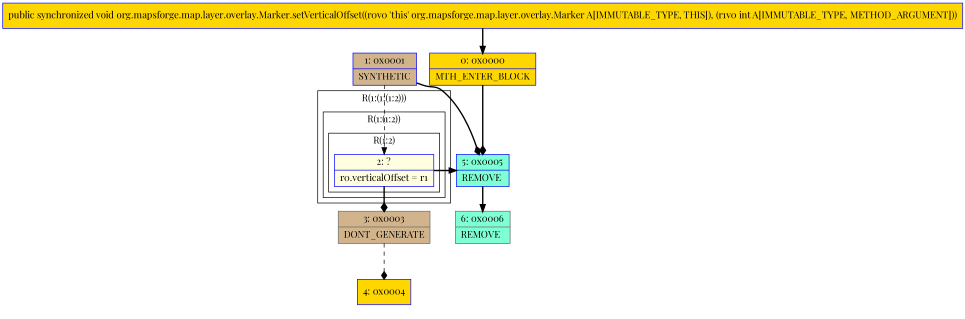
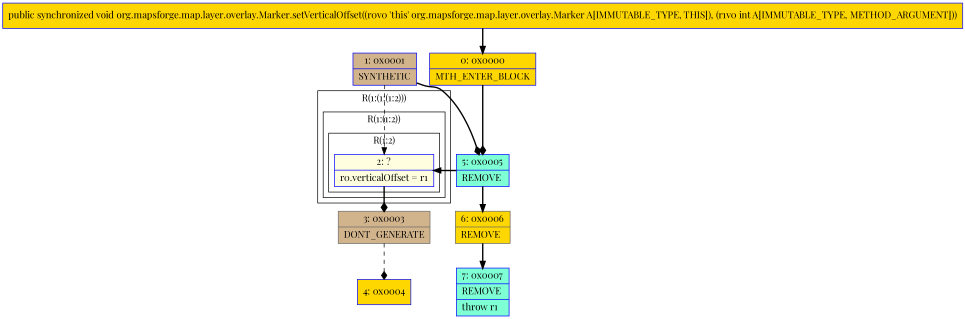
(442, 170) -> (449, 170)
(483, 227) -> (483, 227)
none -> (483, 292)
